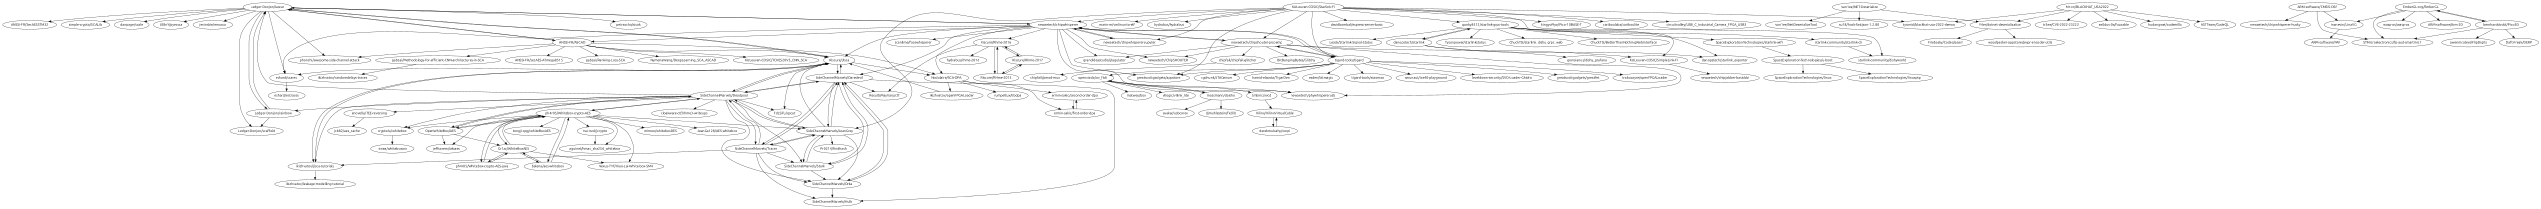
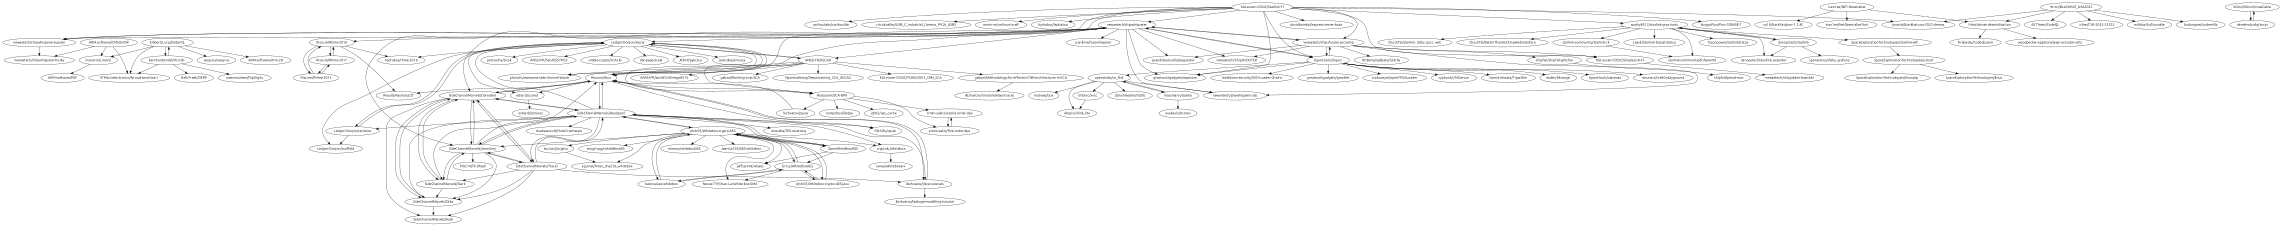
(659, 16) -> (513, 49)
(666, 34) -> none
none -> (39, 50)
(861, 86) -> (505, 88)
(952, 96) -> (795, 113)
(1221, 103) -> (1119, 86)
(1268, 103) -> (1083, 103)
(359, 121) -> (857, 104)
